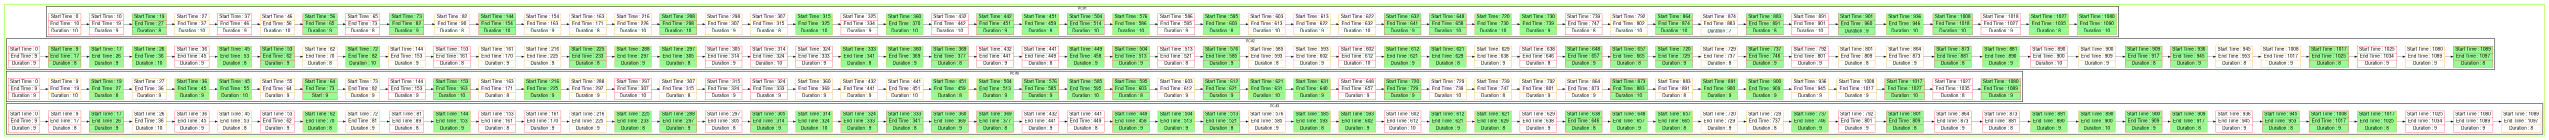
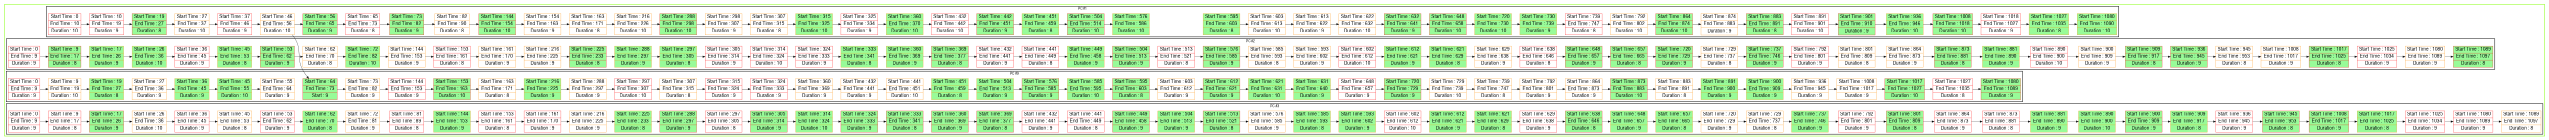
(1176, 24) -> none
(1857, 24) -> (1857, 24)
(1719, 31) -> (1719, 31)
(298, 89) -> (299, 55)
